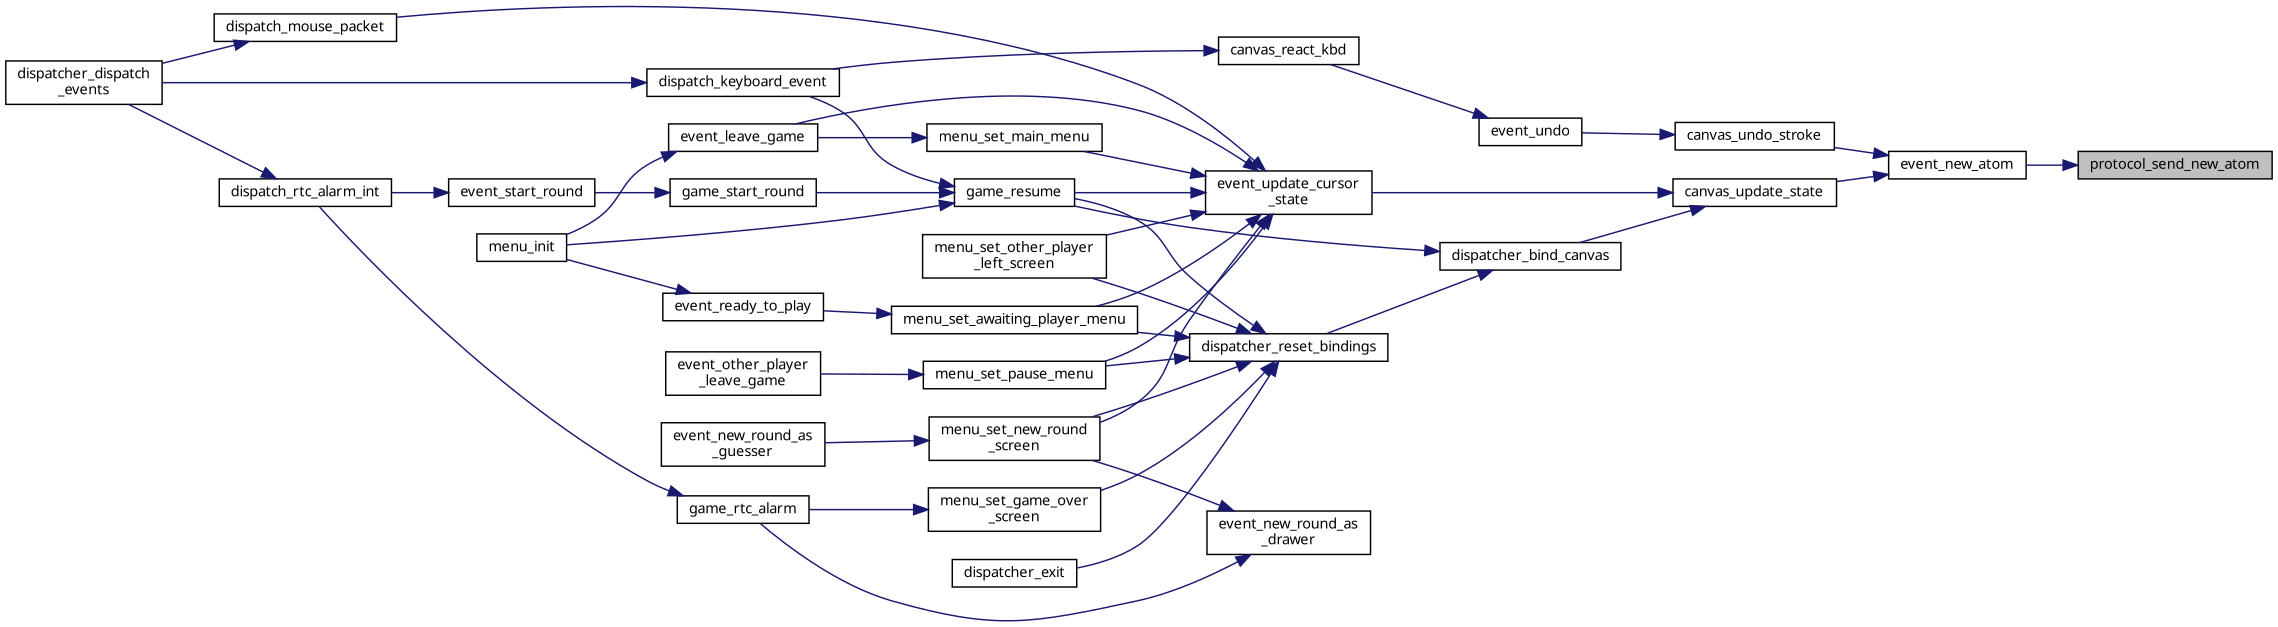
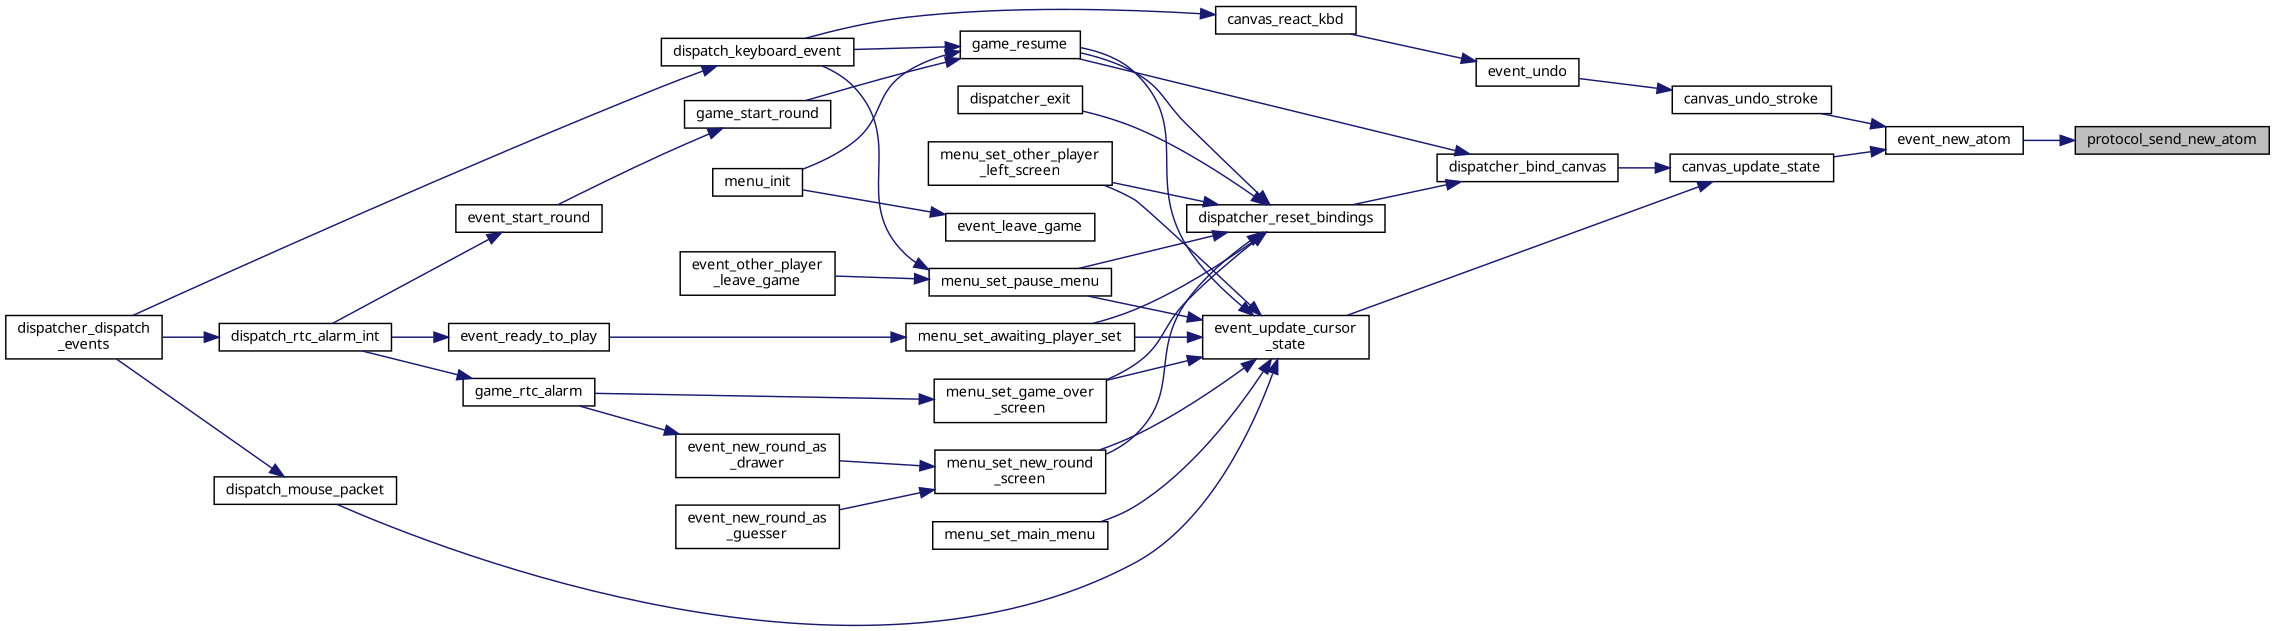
(1027, 97) -> (1147, 370)
(877, 138) -> none
none -> (879, 159)
(622, 274) -> (413, 337)
(1015, 320) -> (1020, 337)
(1157, 482) -> (880, 463)
